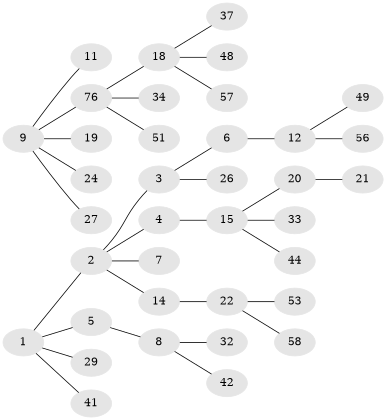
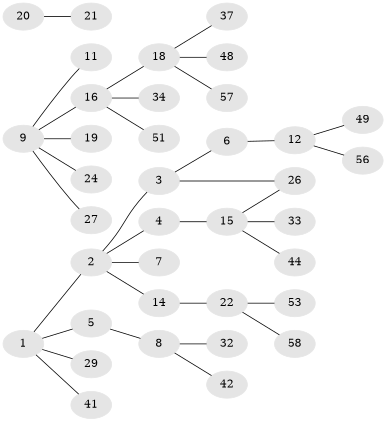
(91, 98) -> (91, 98)
(261, 200) -> (261, 201)
